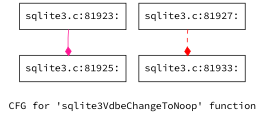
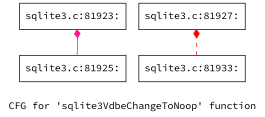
(68, 38) -> (78, 47)
(187, 38) -> (197, 47)
